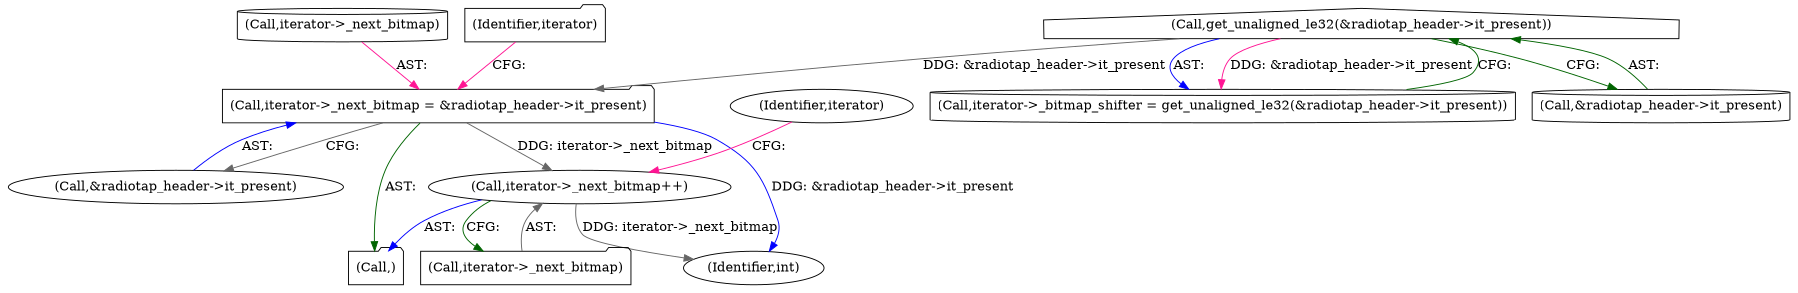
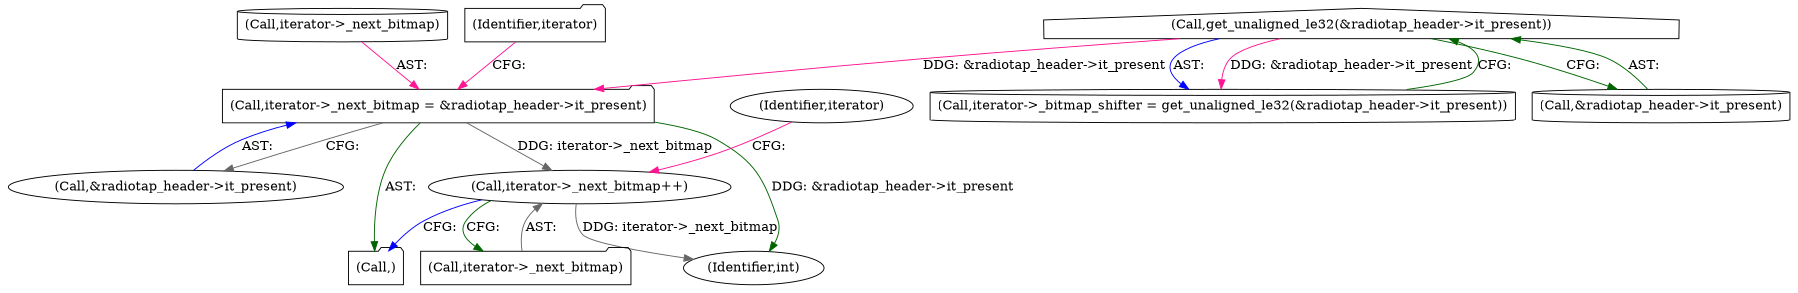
(891, 61) -> (891, 61)
(743, 158) -> (743, 158)
(442, 228) -> (442, 228)
